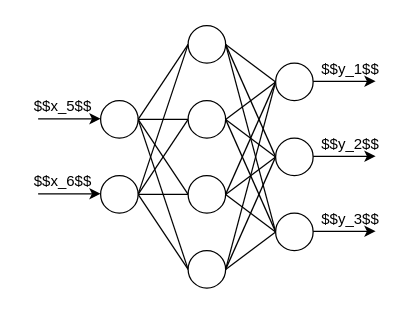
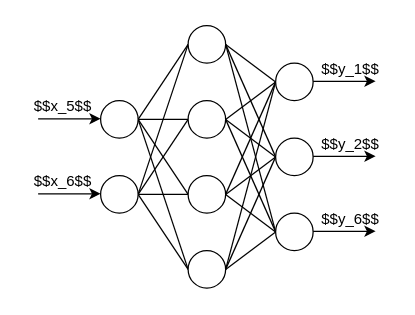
(351, 219) -> (351, 219)
